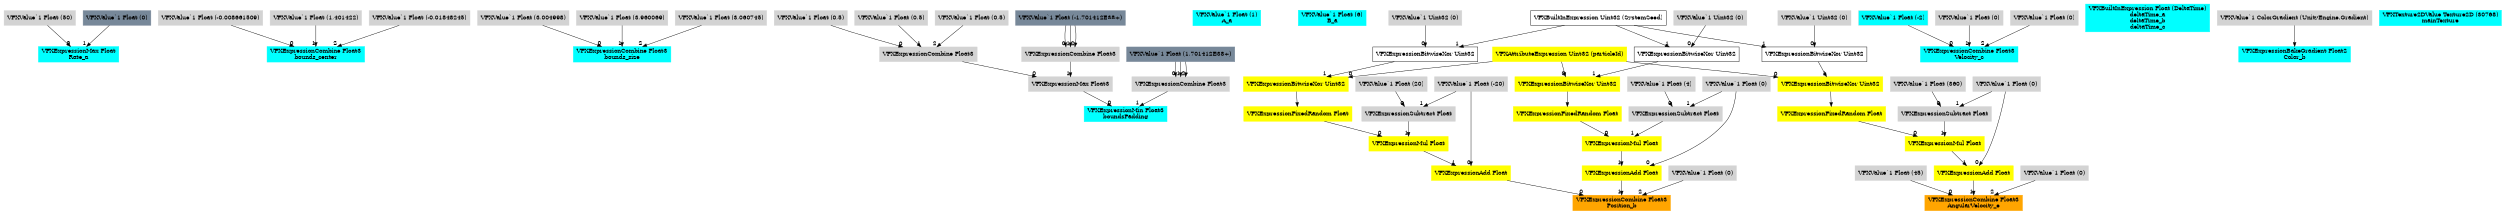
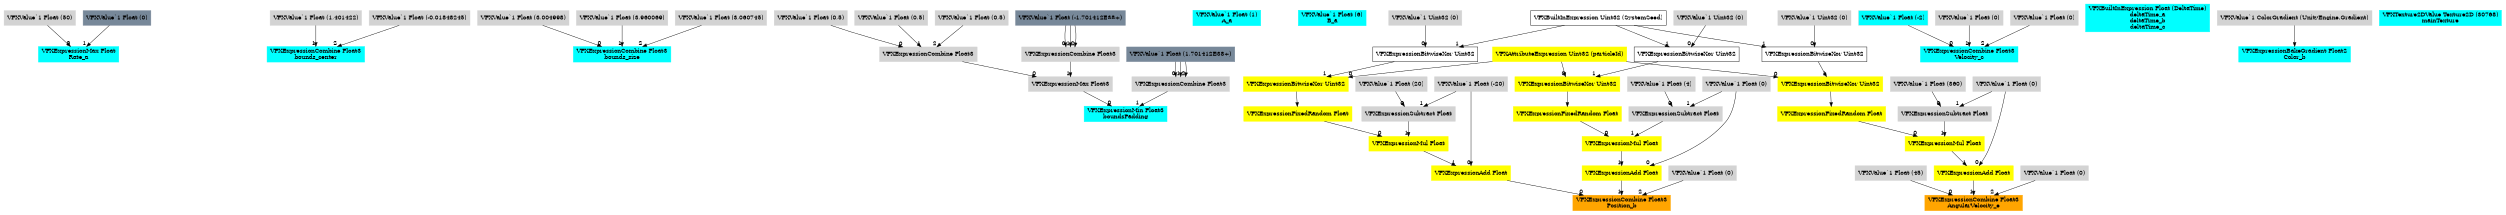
(210, 18) -> none
